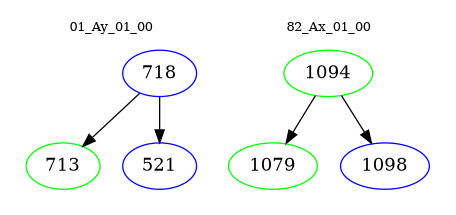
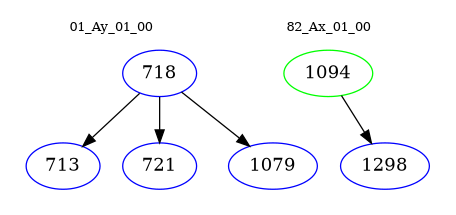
(304, 114) -> (199, 106)
(63, 166) -> (63, 166)
(160, 166) -> (160, 166)
(273, 166) -> (273, 166)
(385, 166) -> (385, 166)
